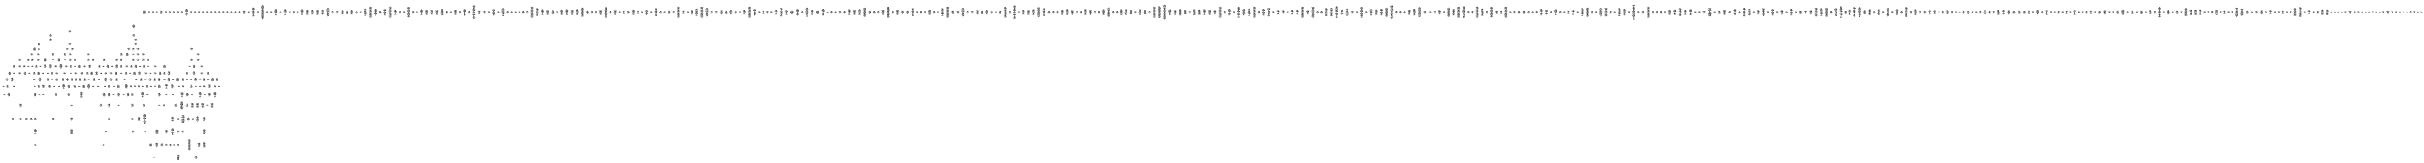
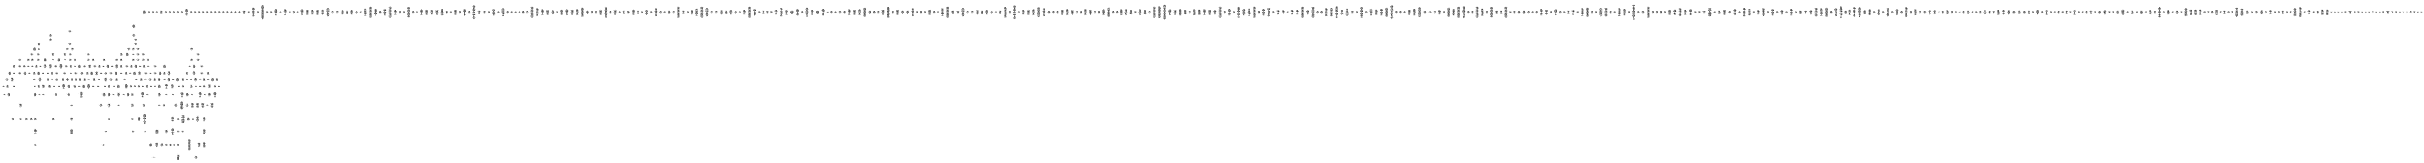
none -> (95, 66)
